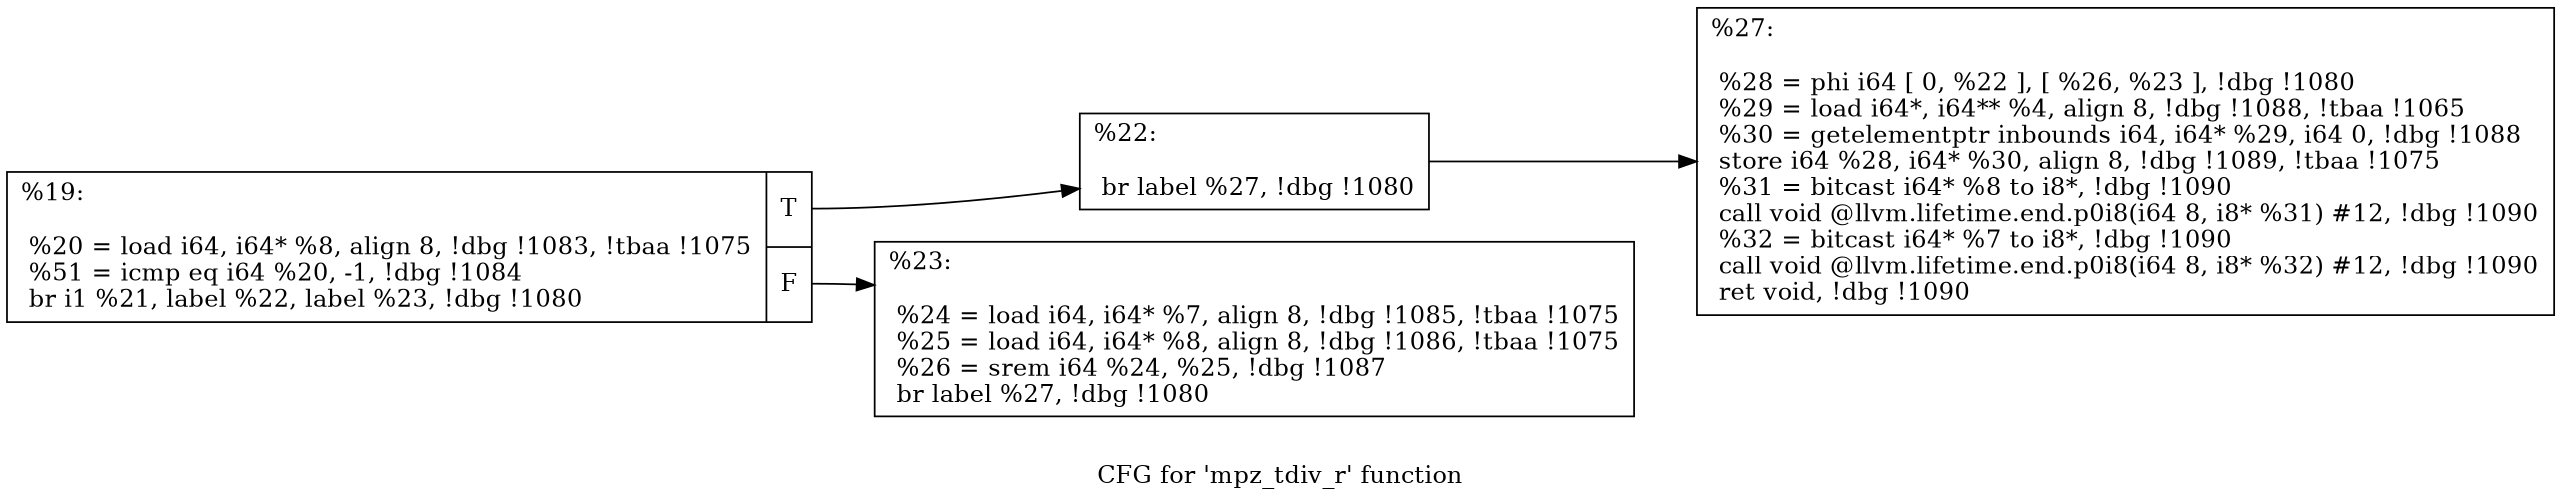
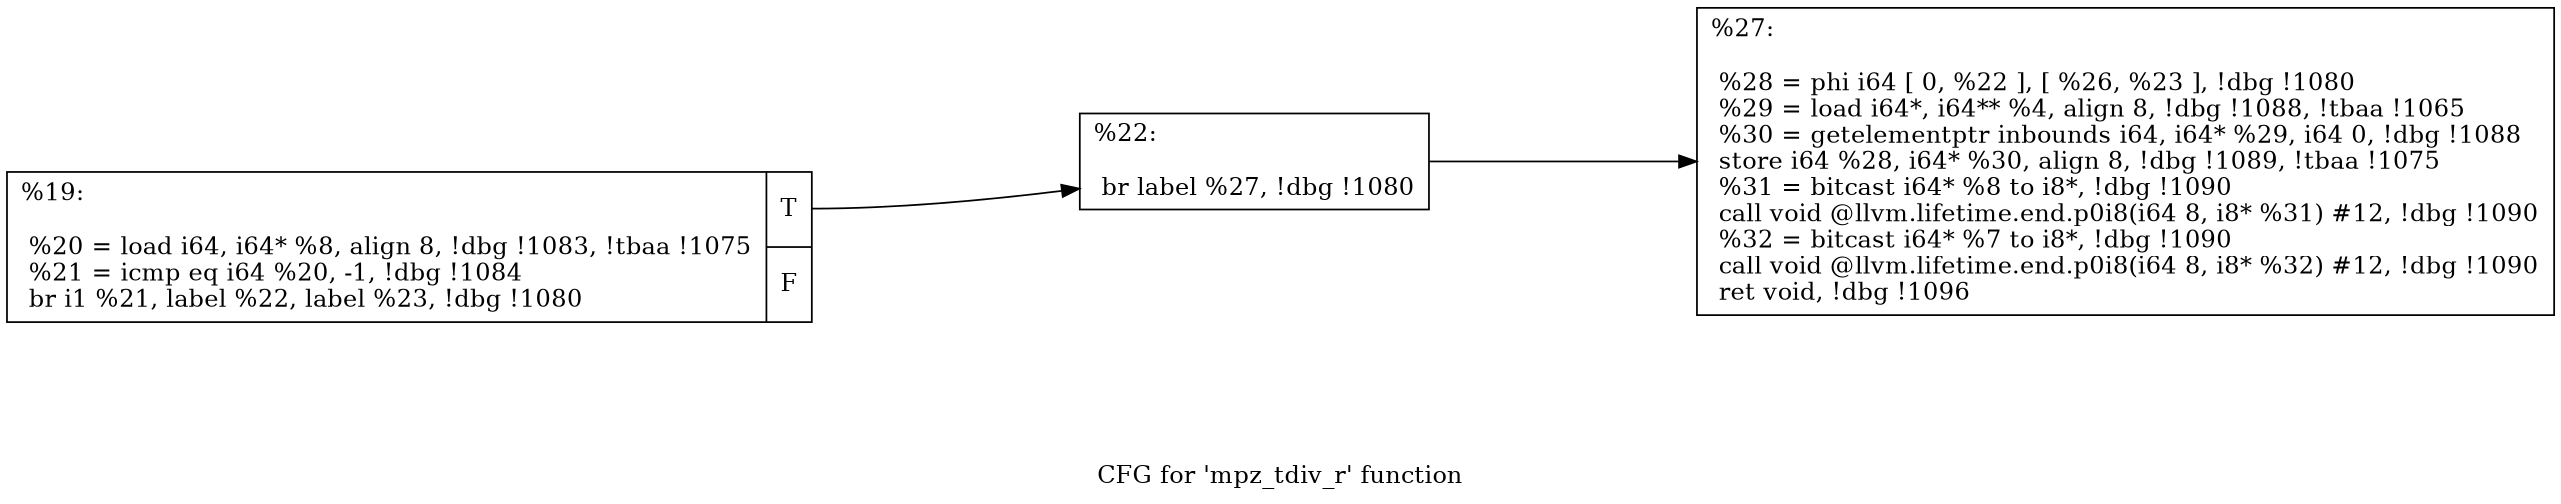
(272, 273) -> (272, 273)
(1841, 292) -> (1841, 292)
(1254, 329) -> none
